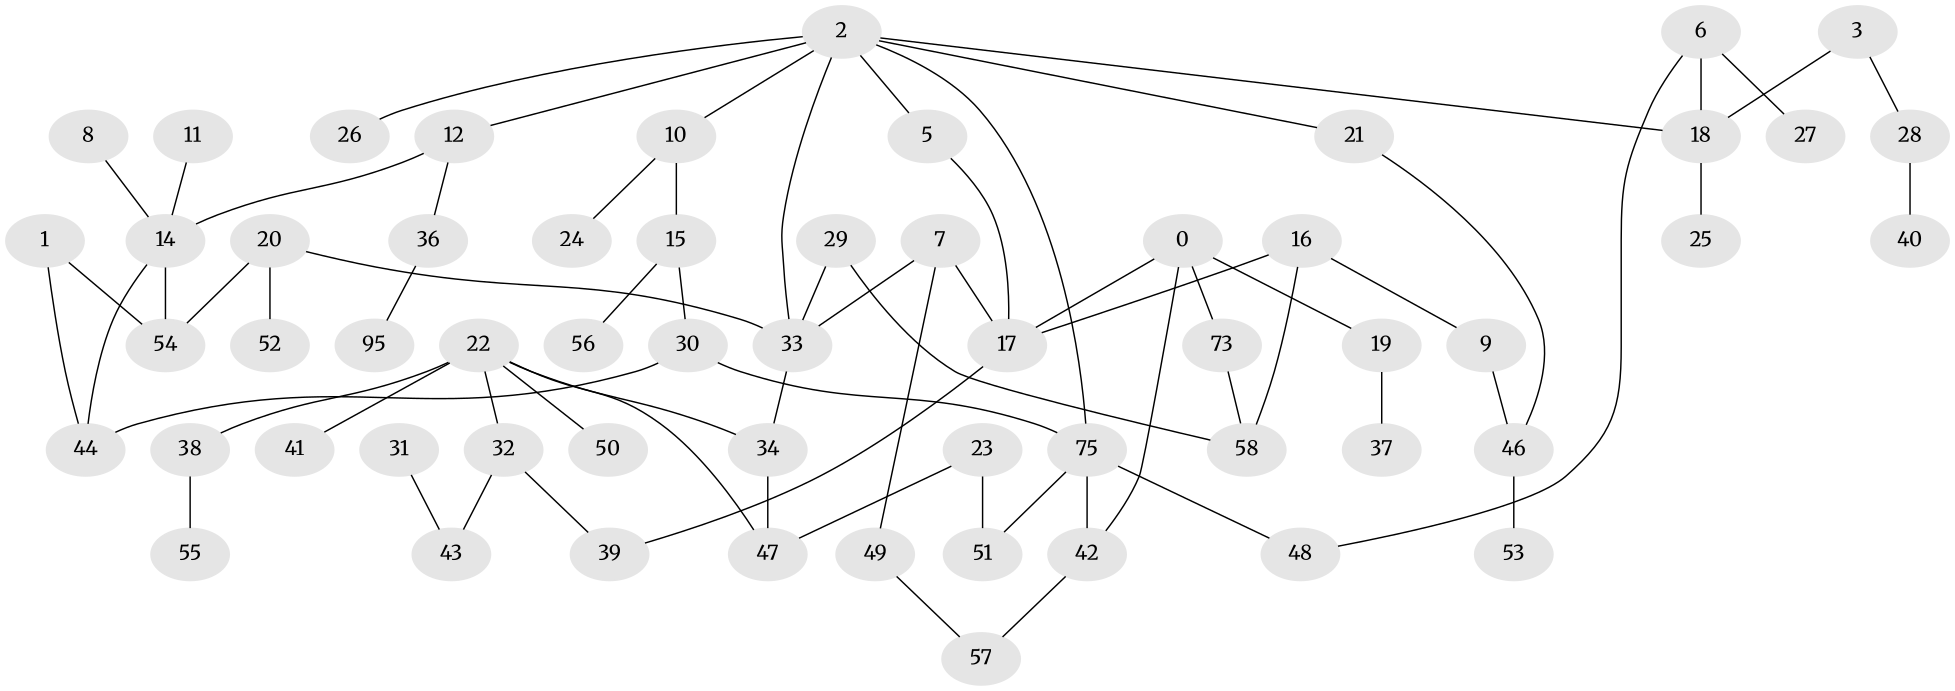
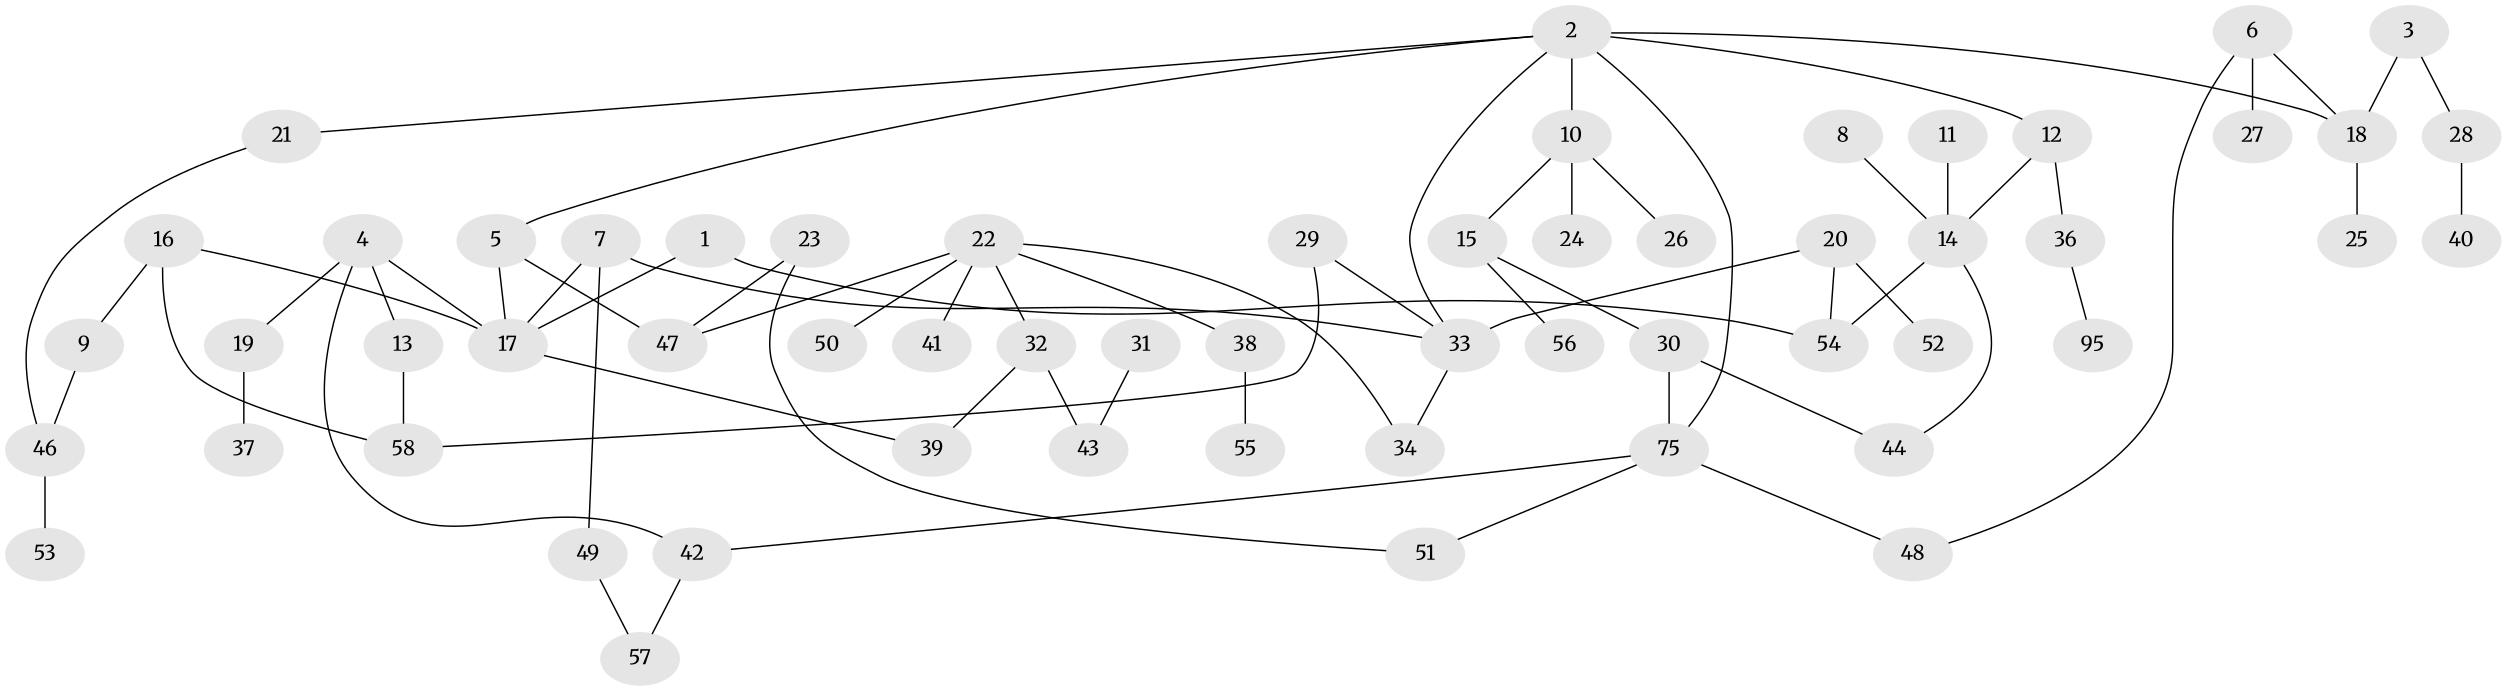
(589, 66) -> (1624, 189)
(1183, 241) -> (363, 241)
(1222, 345) -> (403, 345)
(60, 346) -> (610, 291)
(768, 510) -> (582, 293)
